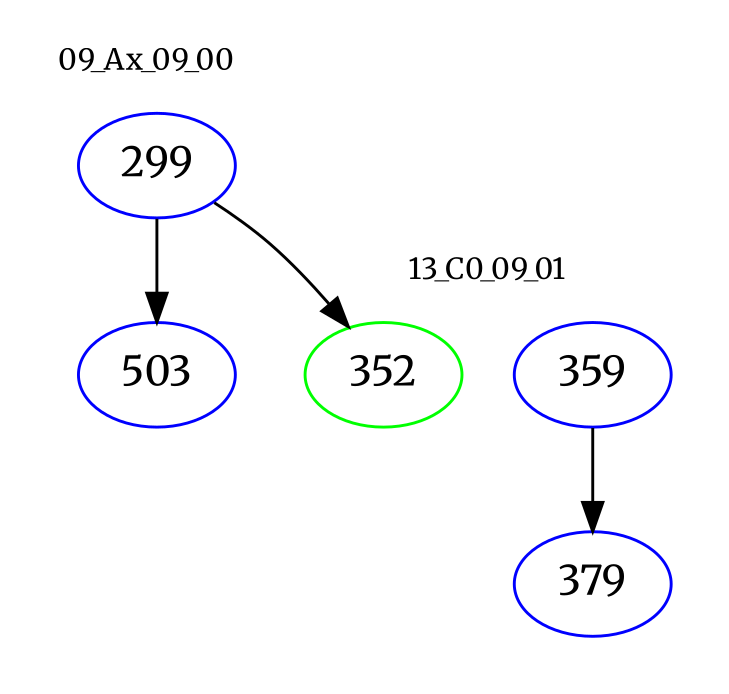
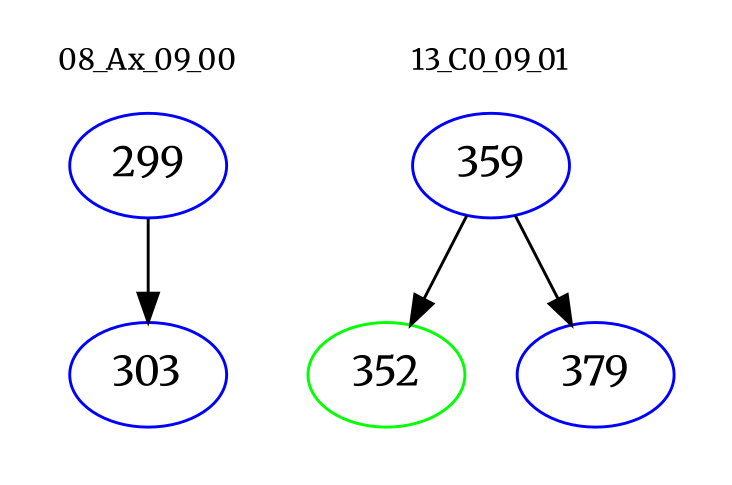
(147, 62) -> (148, 62)
(300, 273) -> (445, 257)
(157, 375) -> (148, 375)
